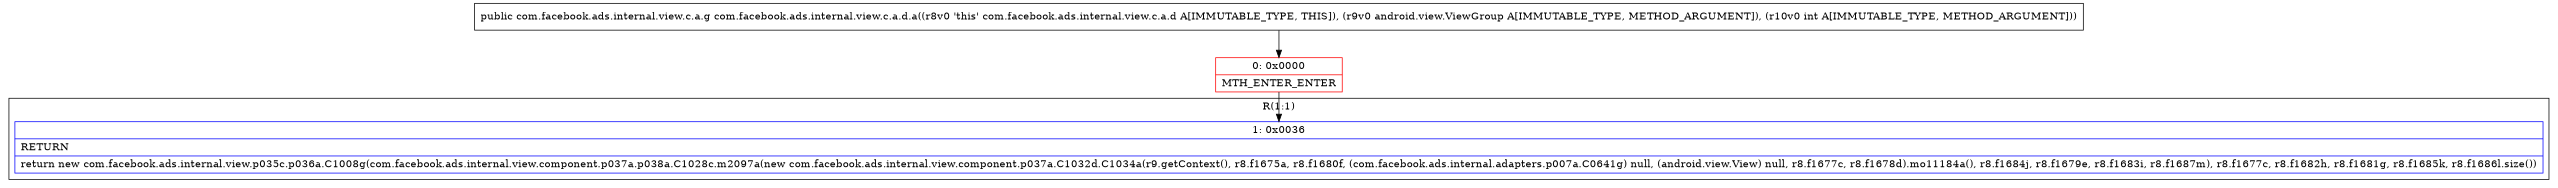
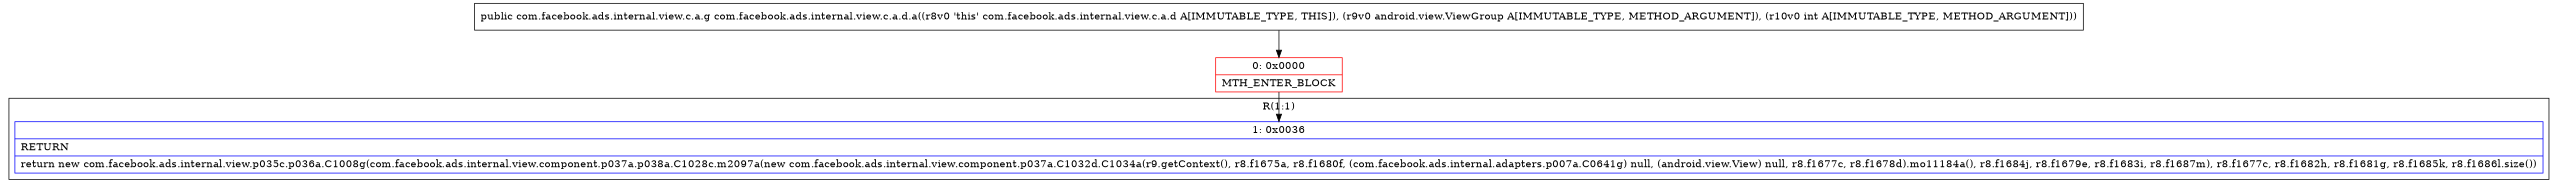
(1279, 83) -> (1279, 83)
